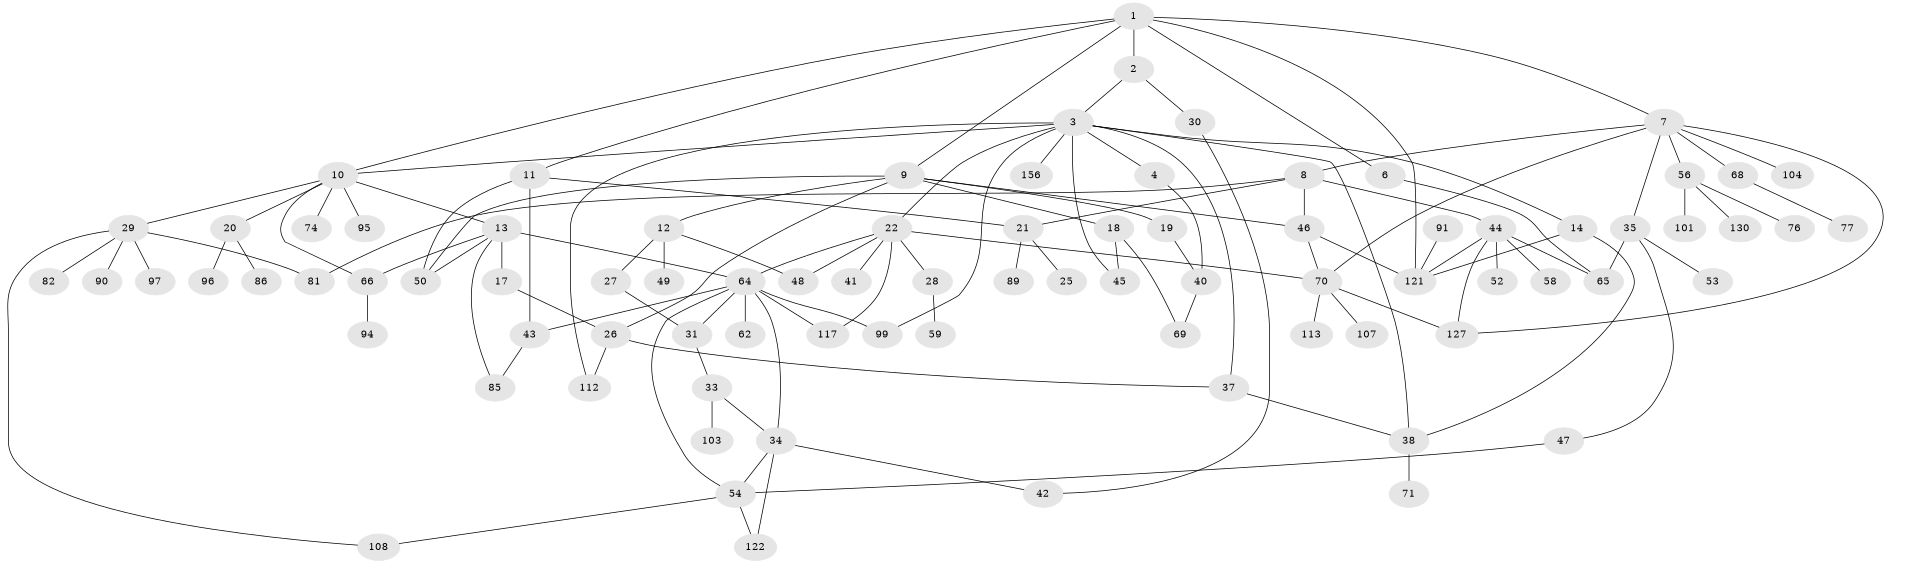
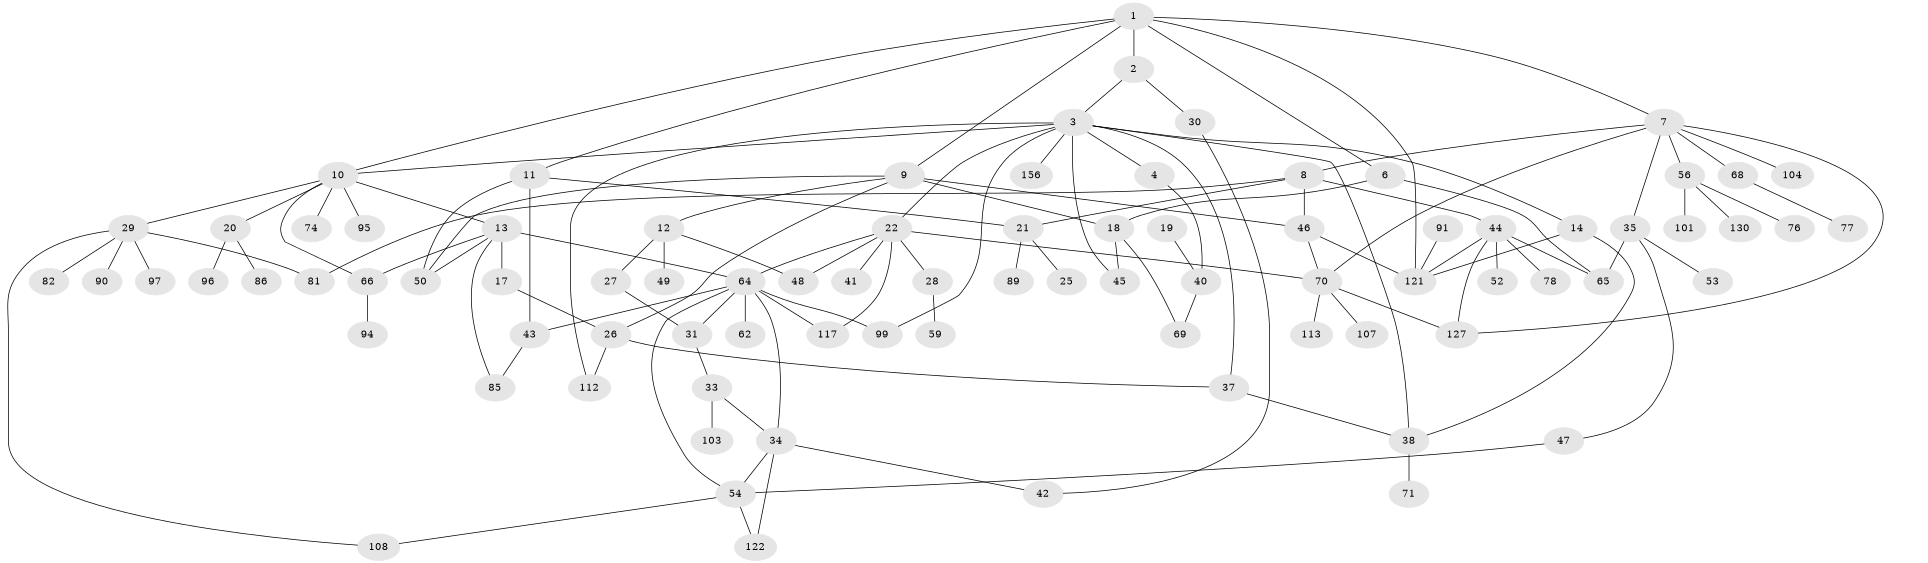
(1039, 195) -> none
none -> (1248, 198)
(1551, 282) -> (1551, 282)
